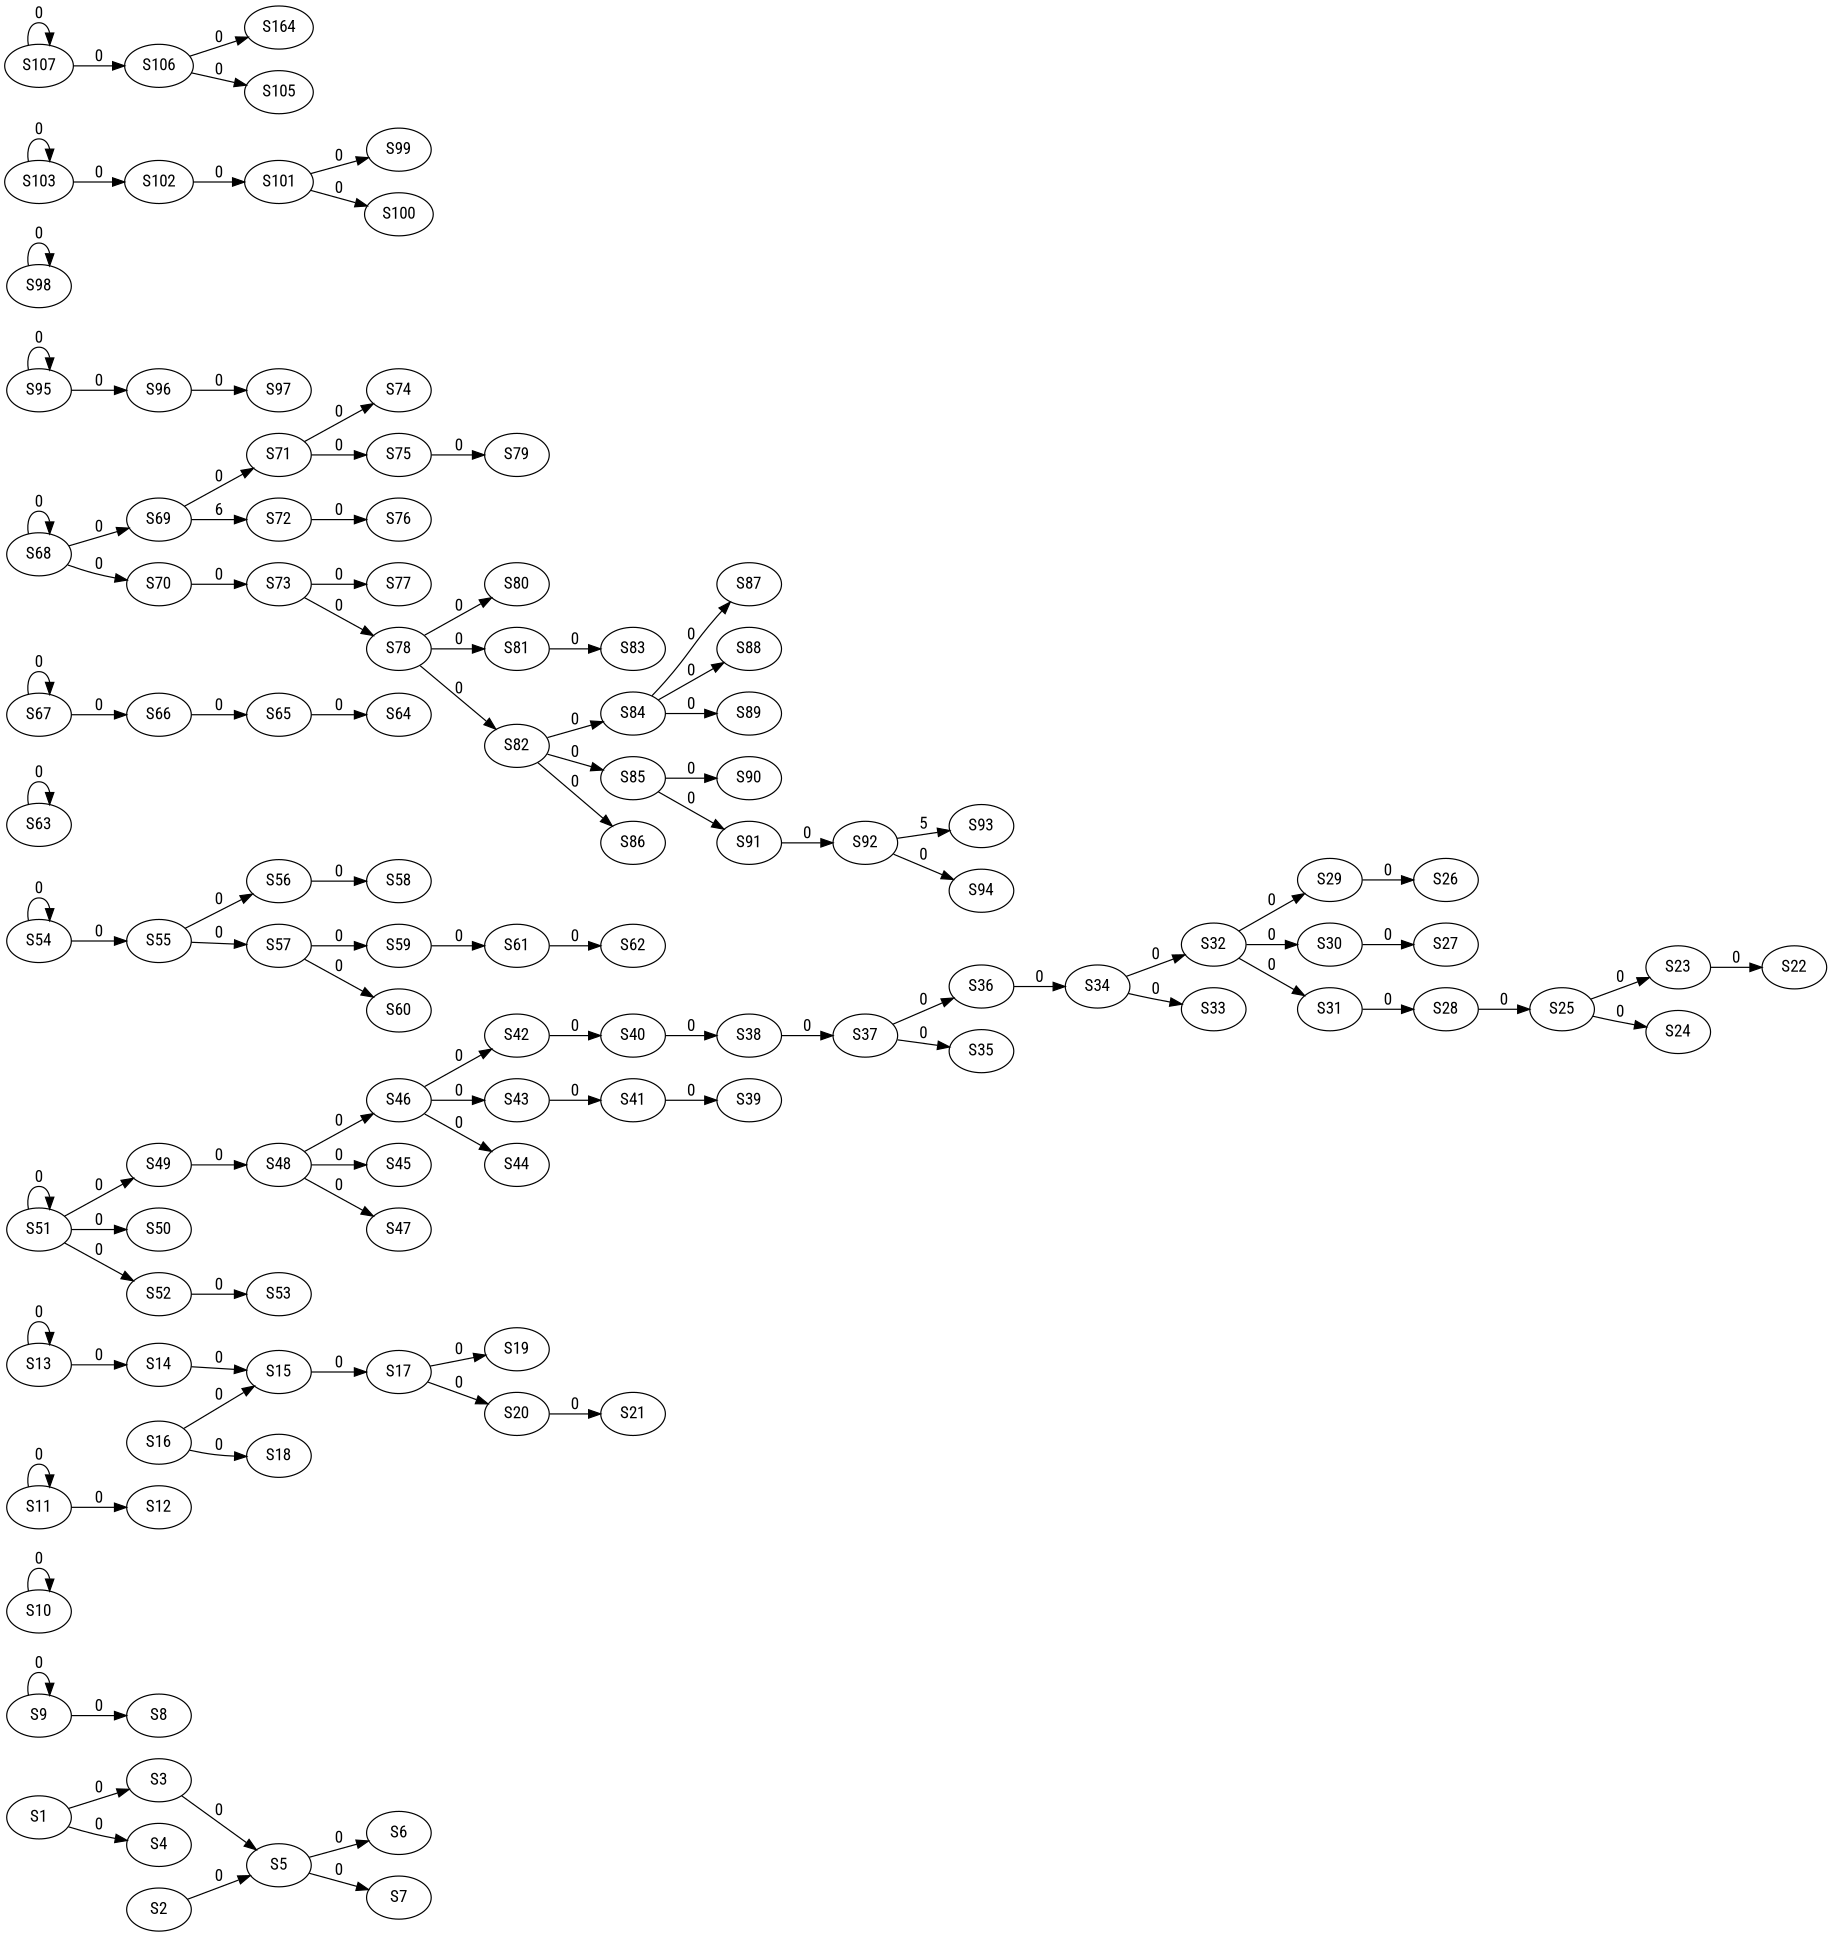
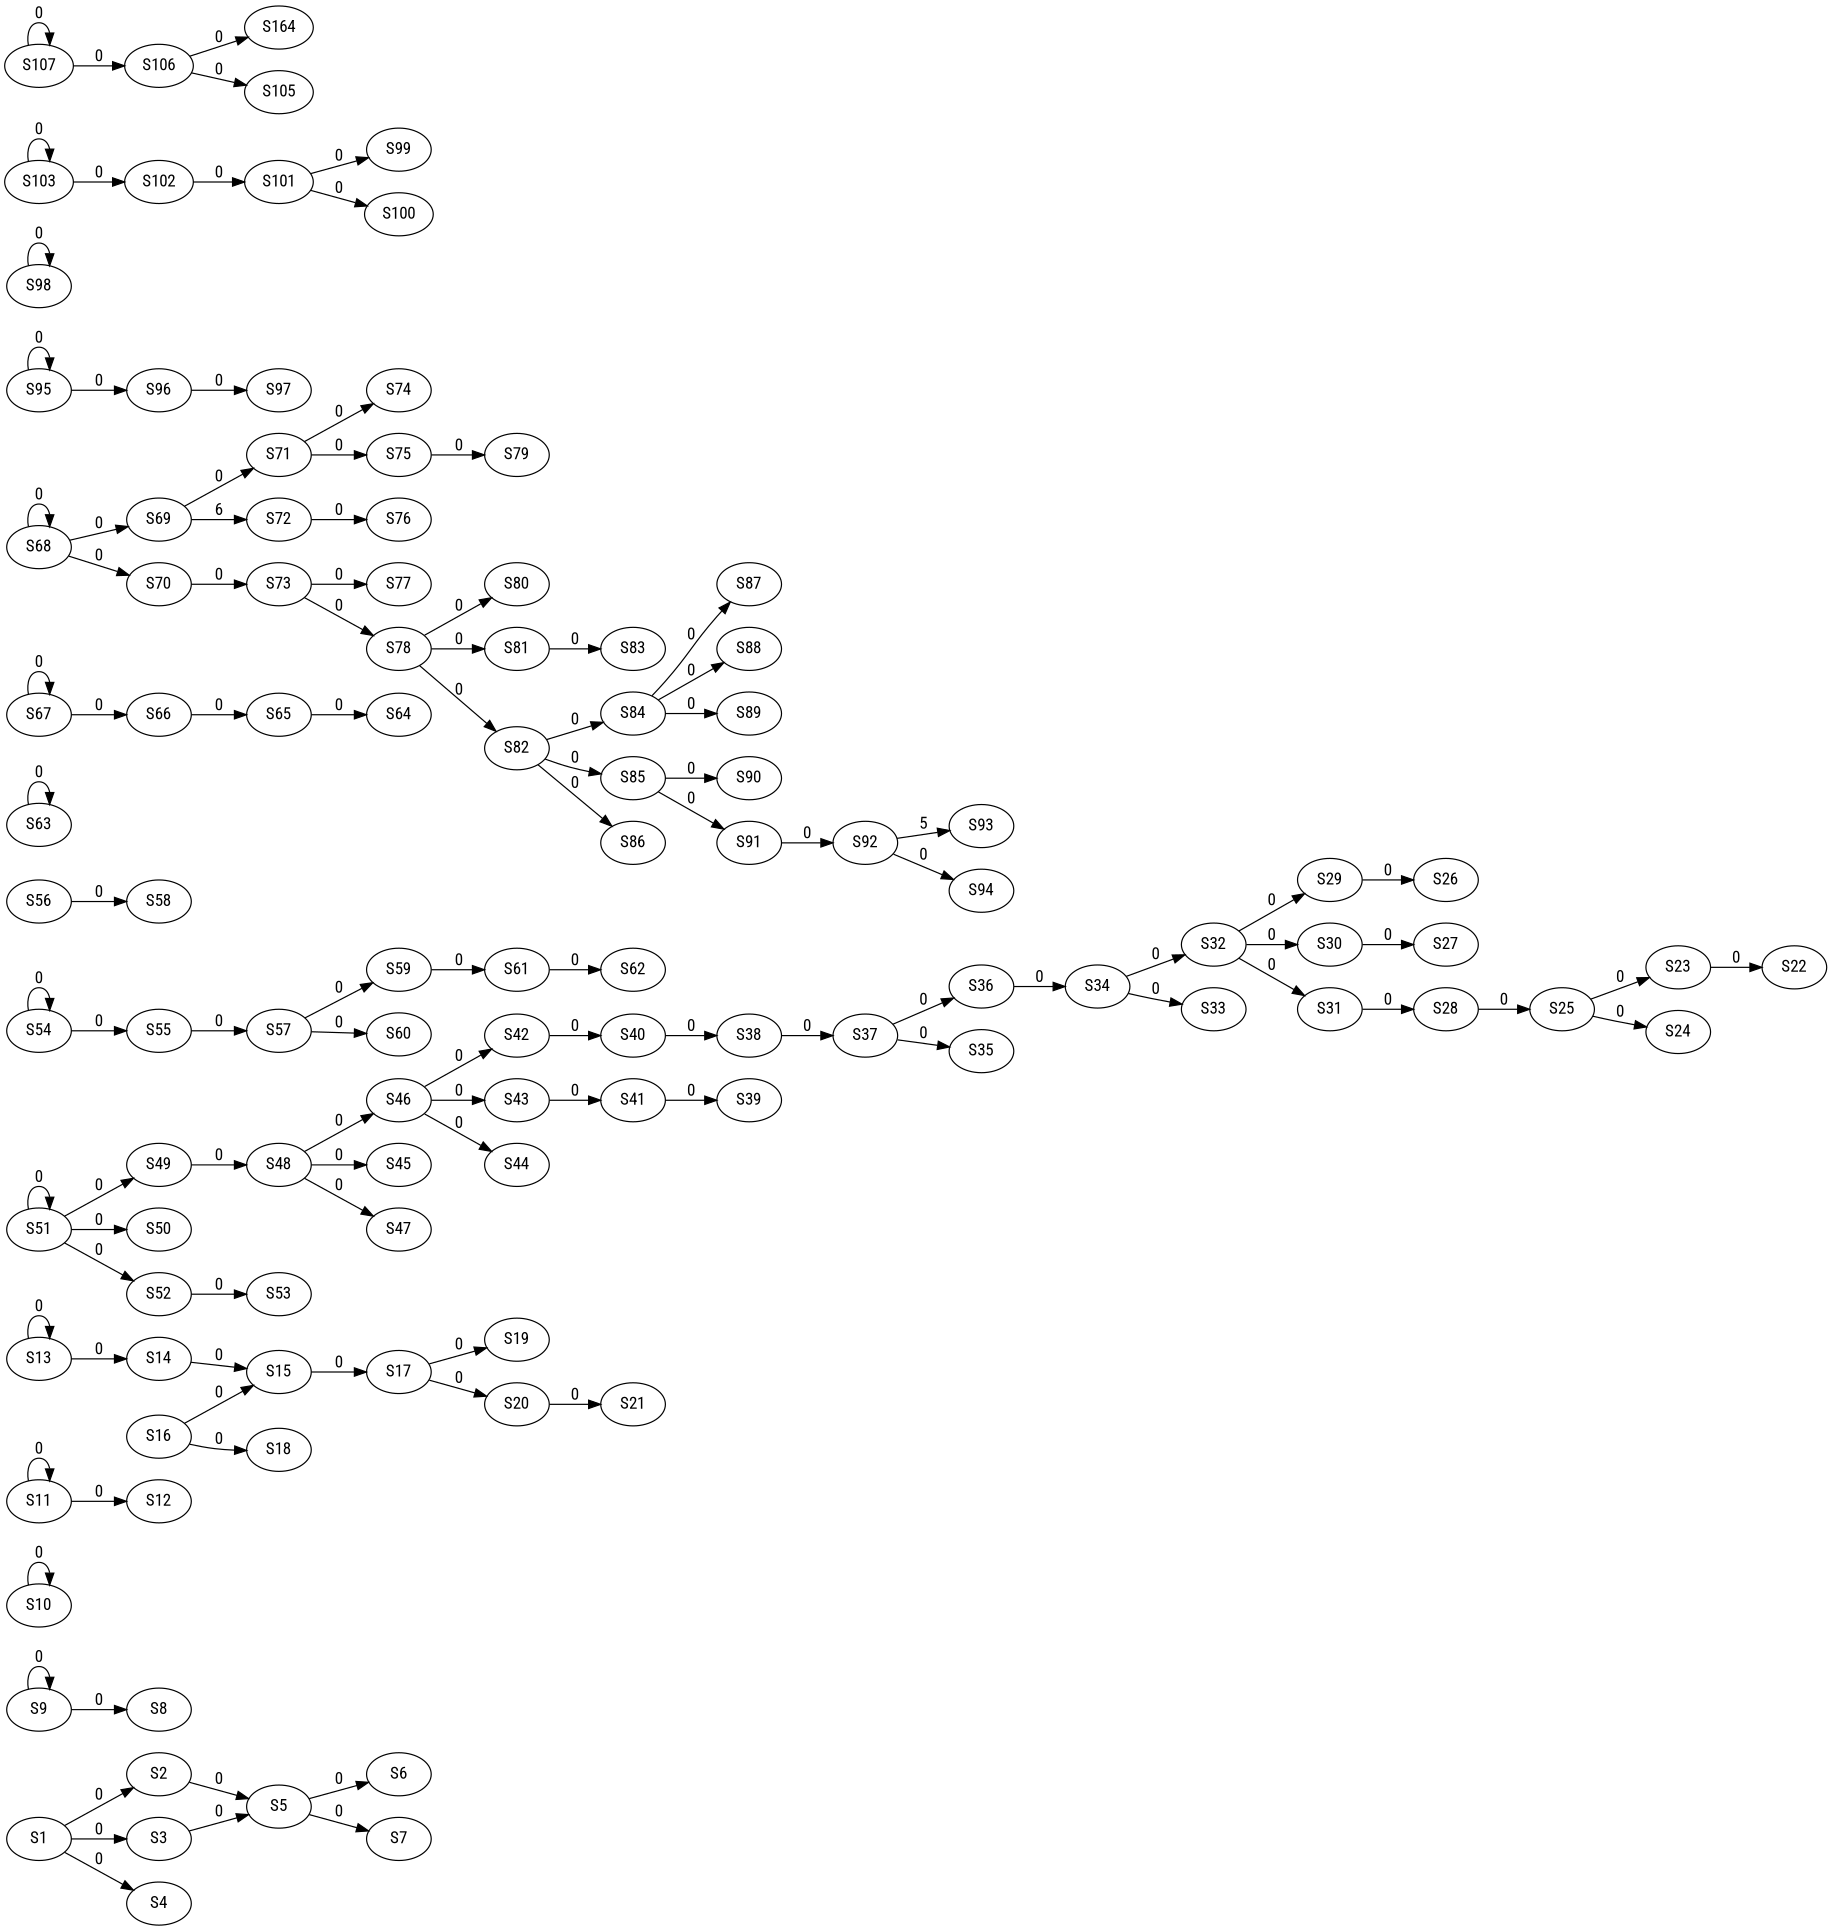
(213, 914) -> none
none -> (94, 1809)
